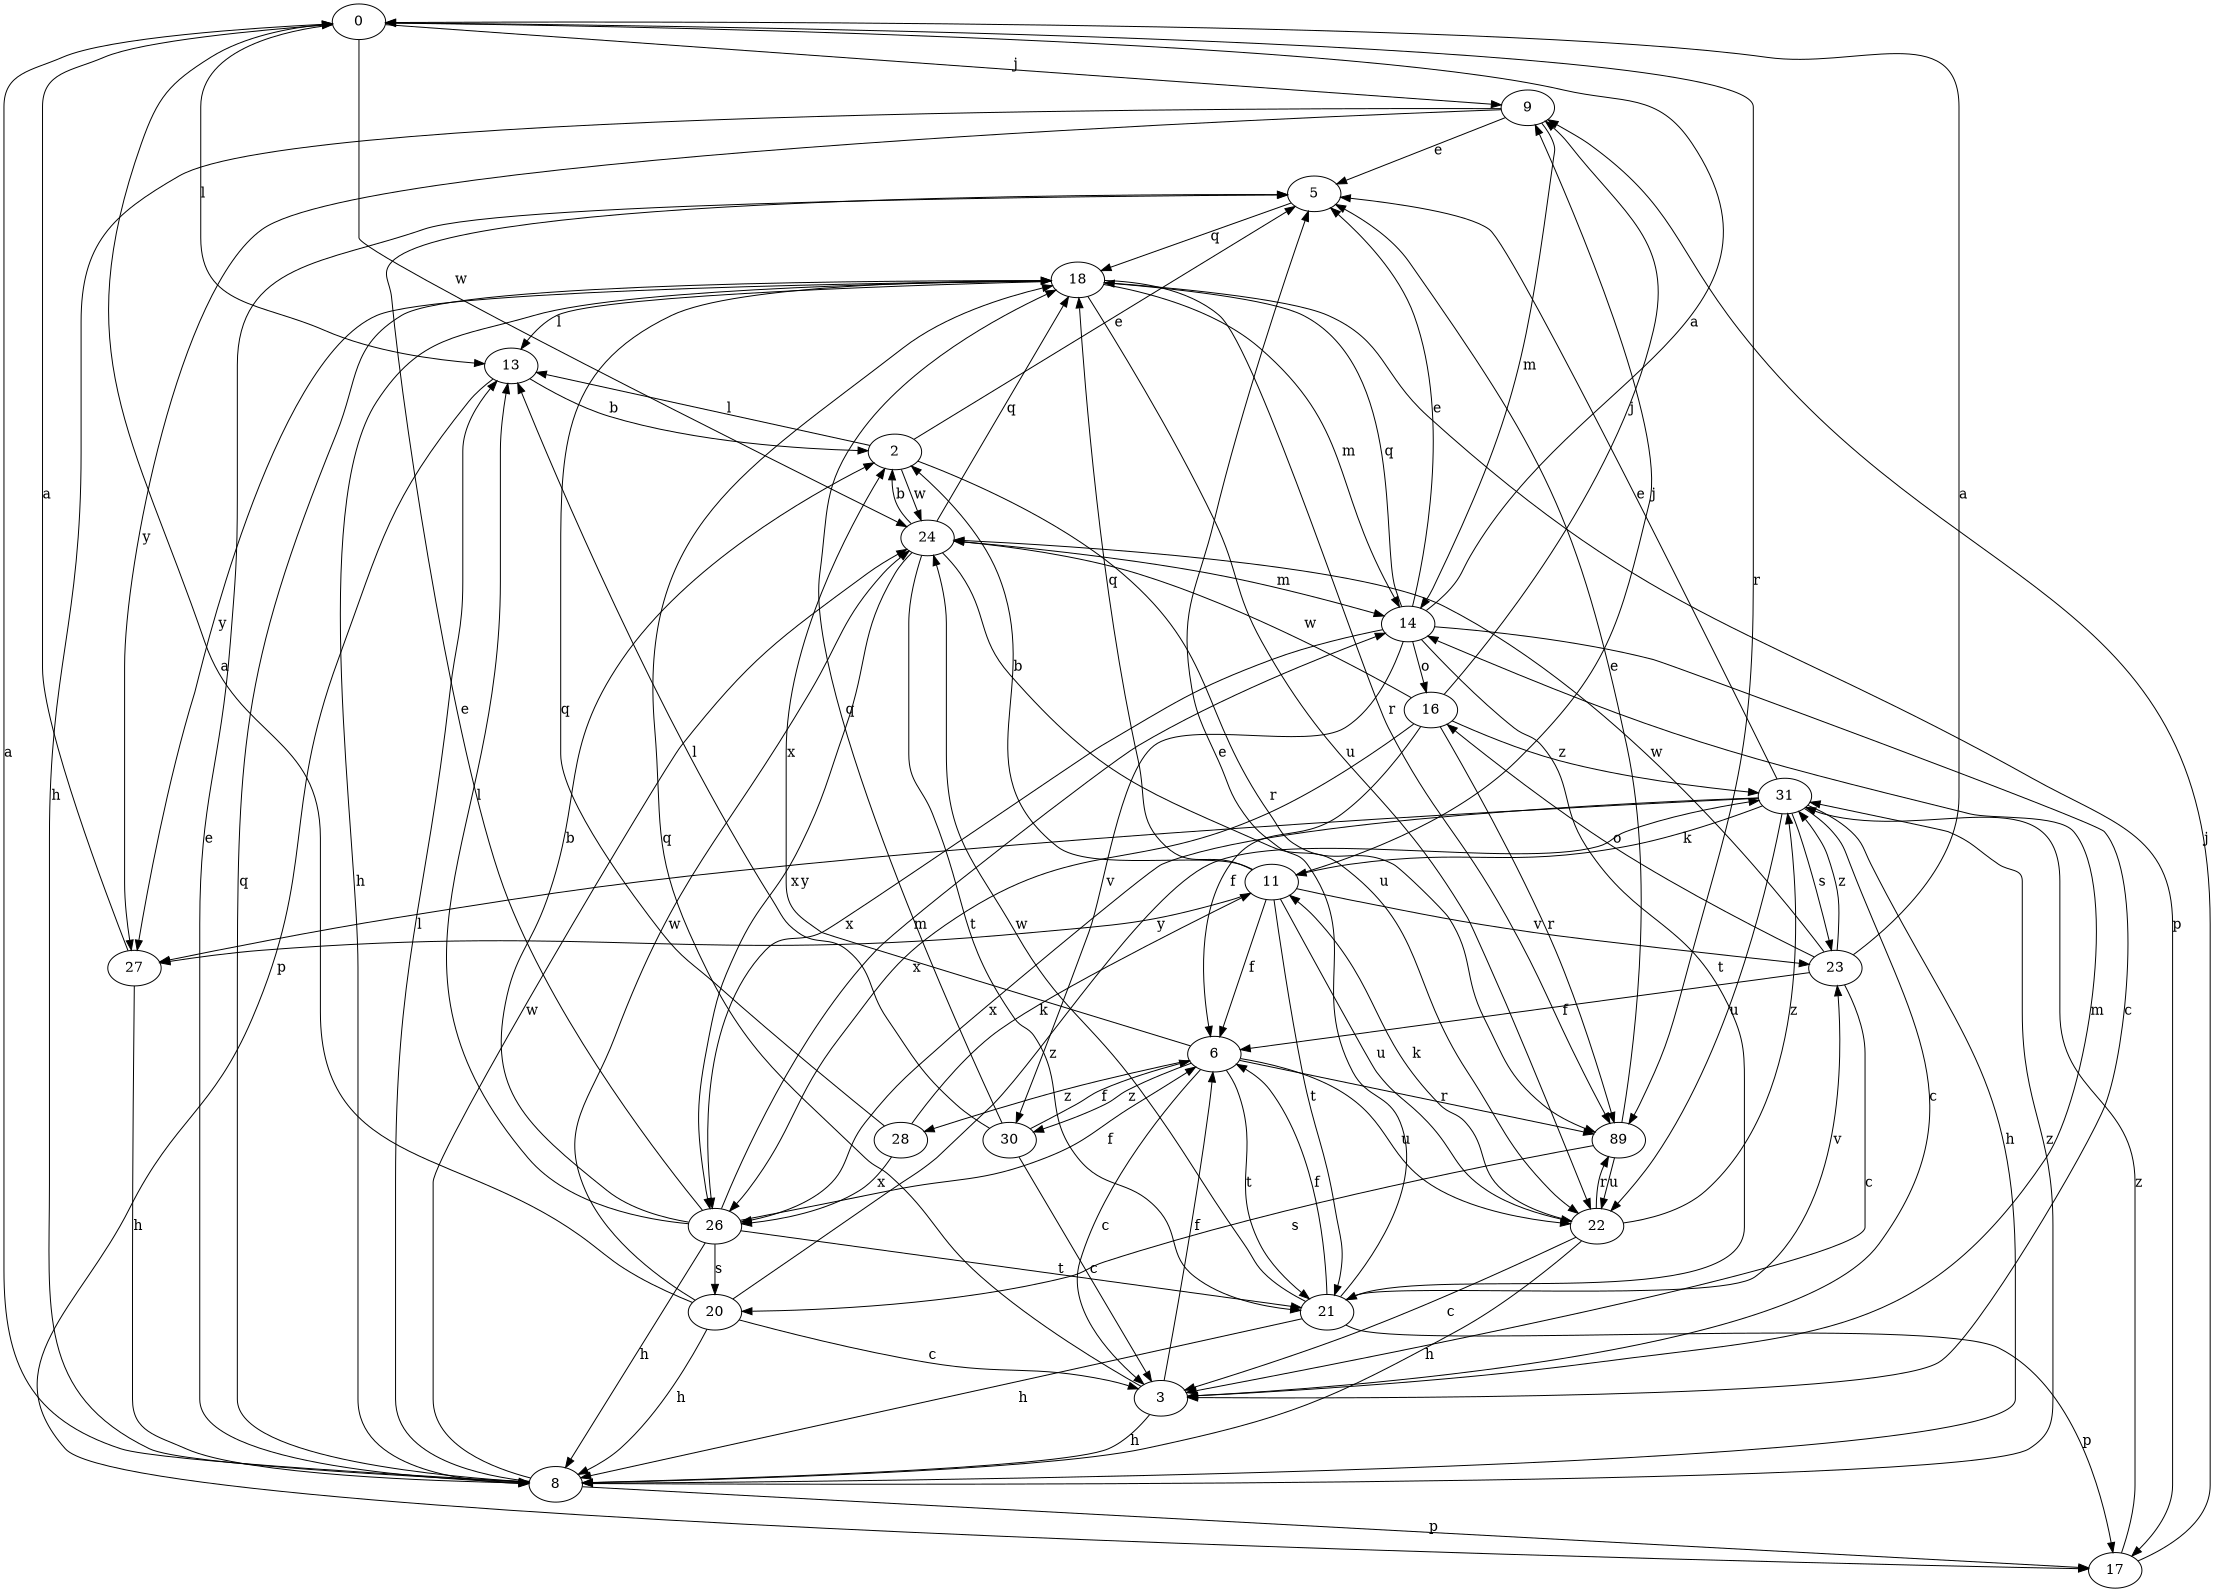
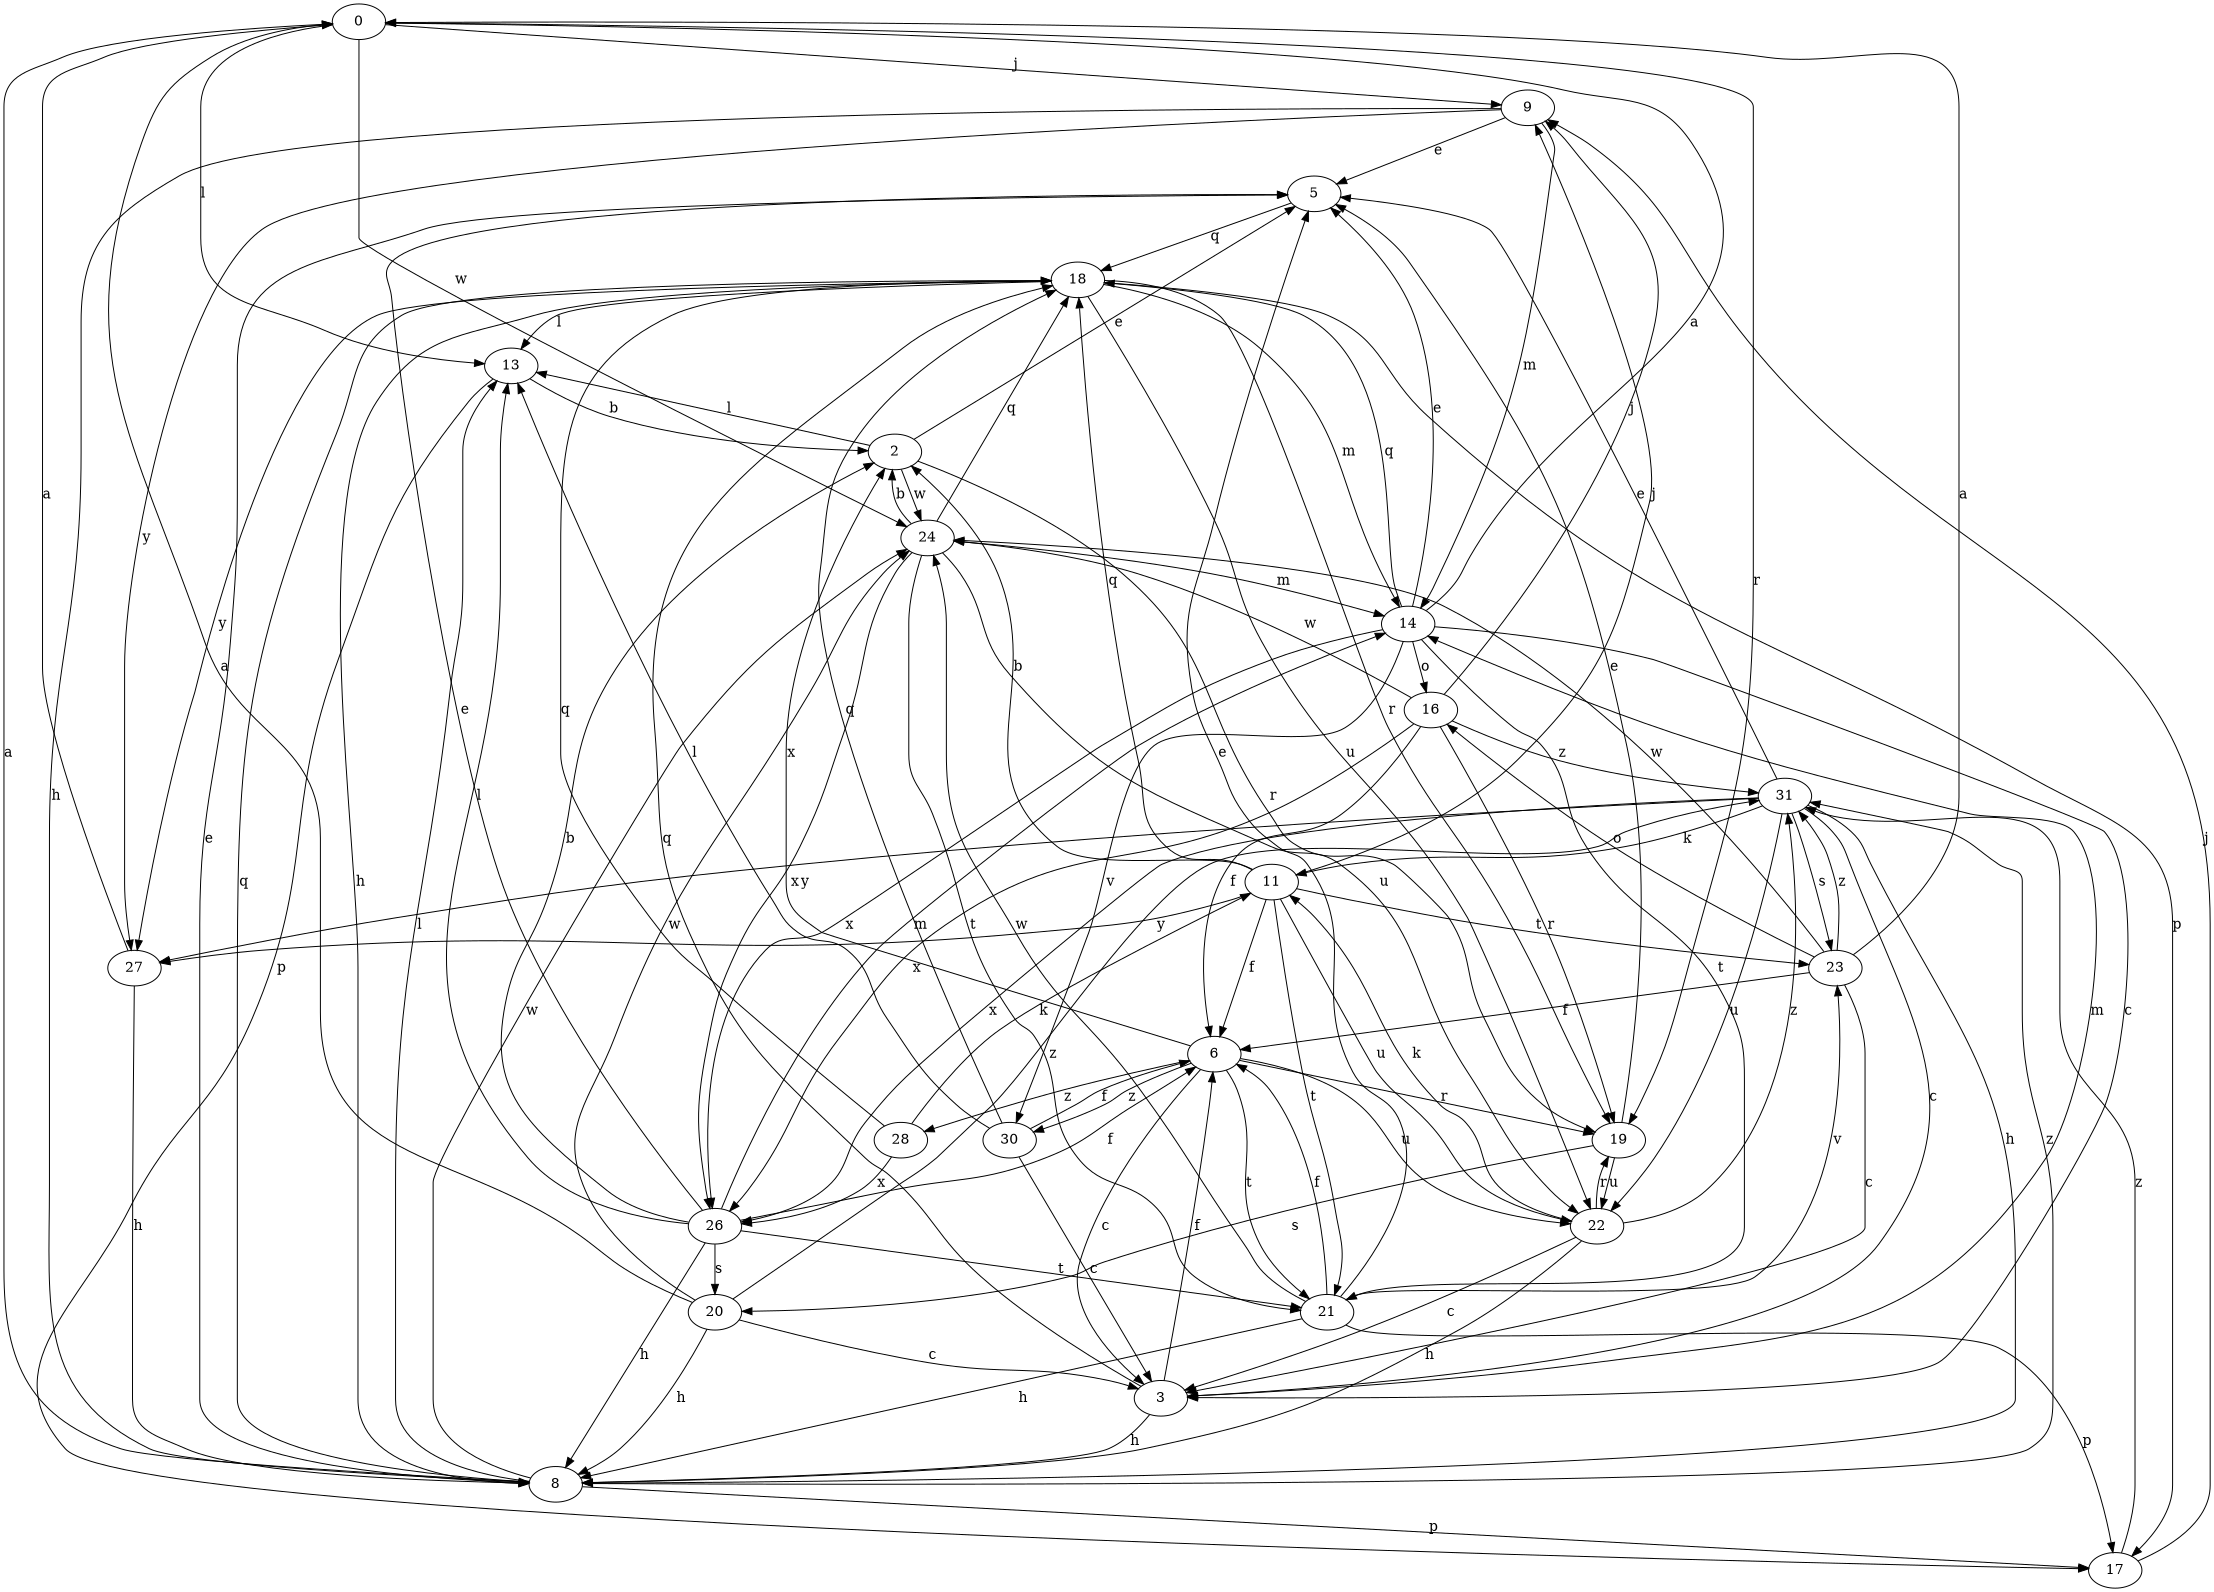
(1538, 925) -> (1539, 925)
(1619, 1140) -> (1619, 1140)
